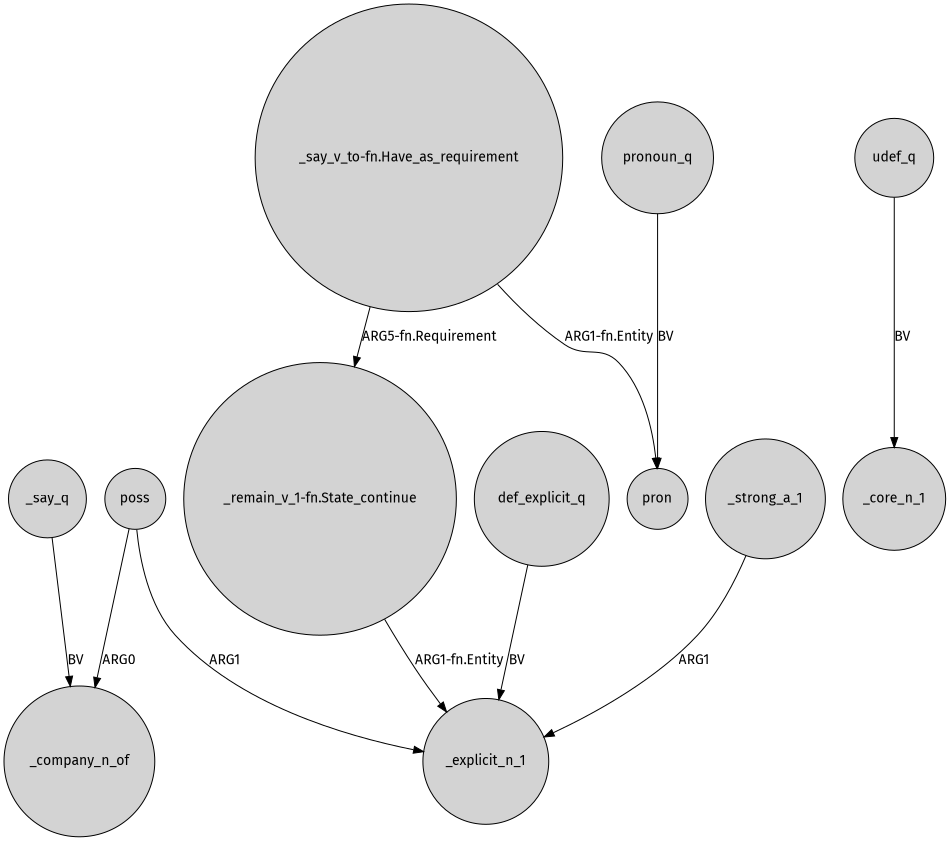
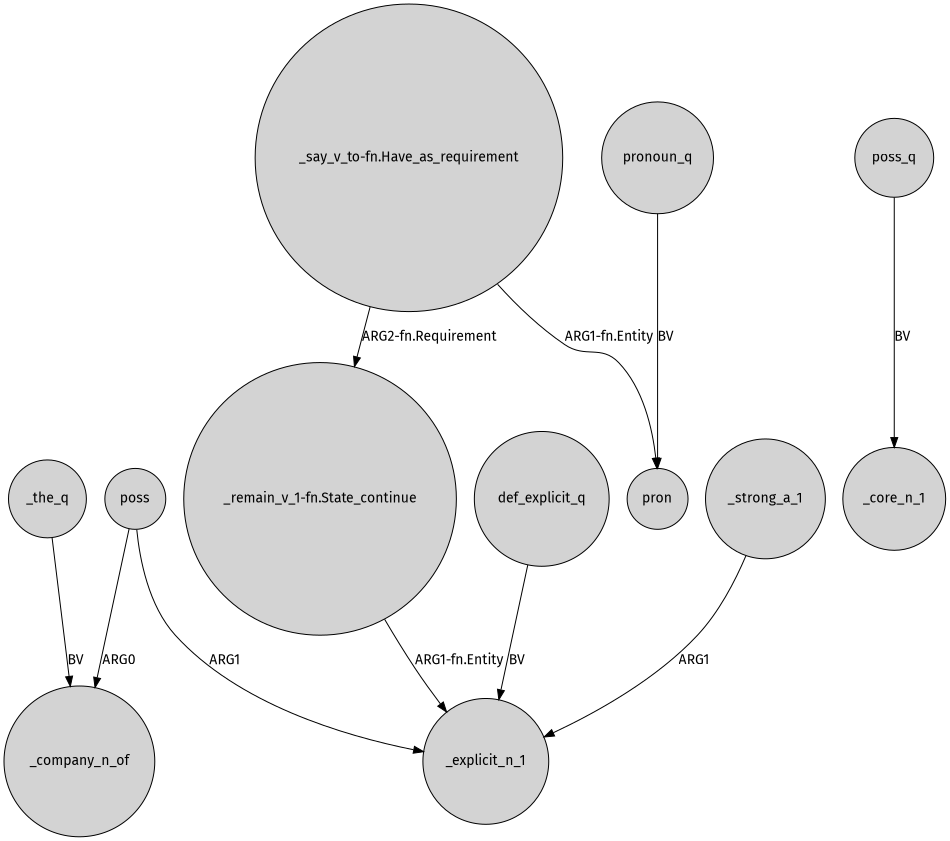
(894, 158) -> (894, 158)
(430, 337) -> (430, 337)
(47, 499) -> (47, 499)
